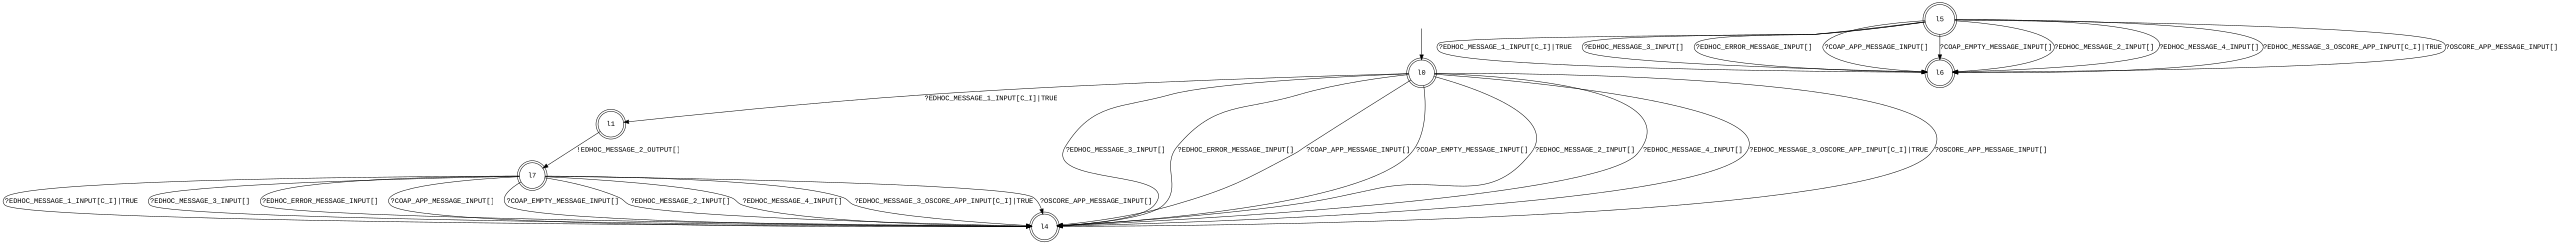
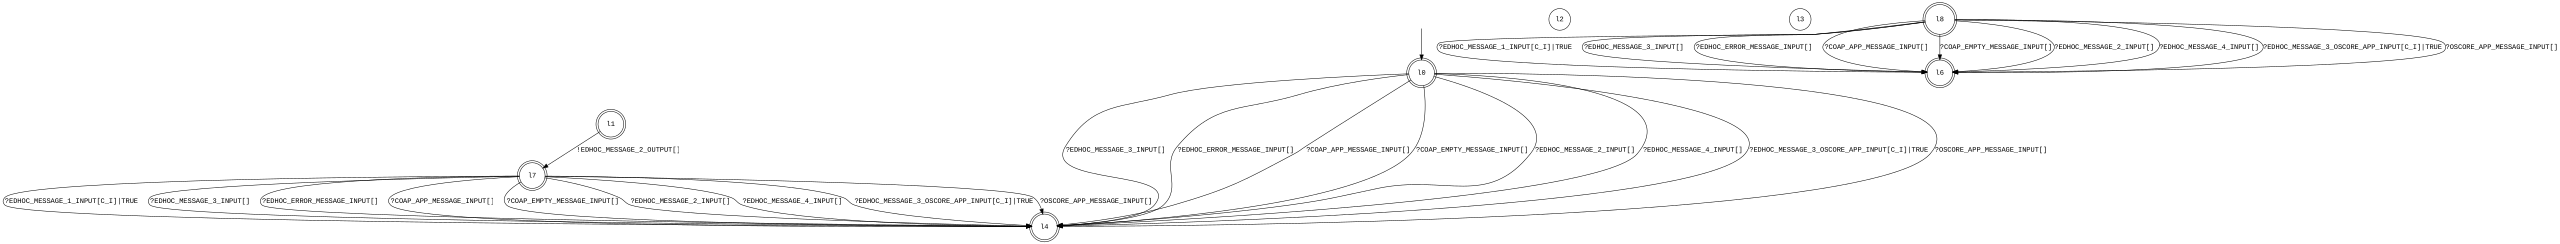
none -> (1560, 19)
none -> (1800, 19)
(1940, 19) -> (1940, 19)
(1018, 89) -> none
